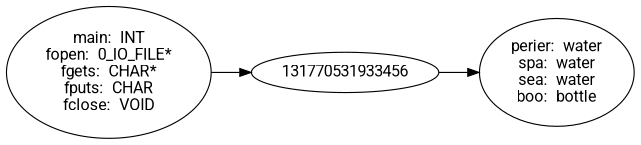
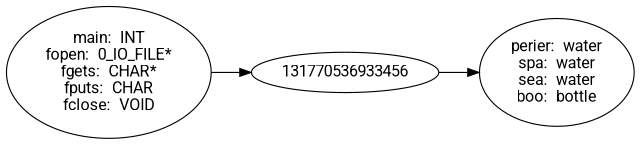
(345, 72) -> (345, 72)
